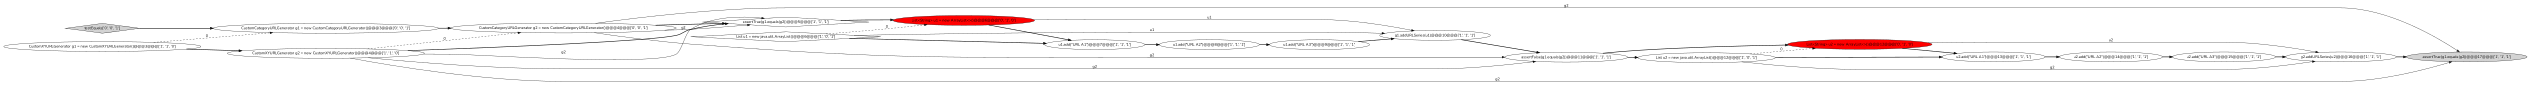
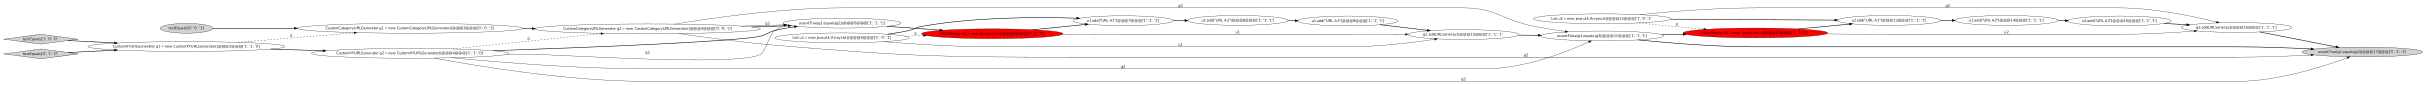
(786, 22) -> (842, 23)
(102, 28) -> (186, 28)
(786, 37) -> (842, 38)
none -> (41, 39)
none -> (41, 54)
(1631, 57) -> (1974, 47)
